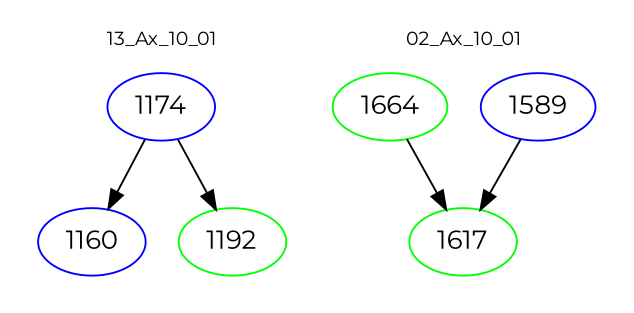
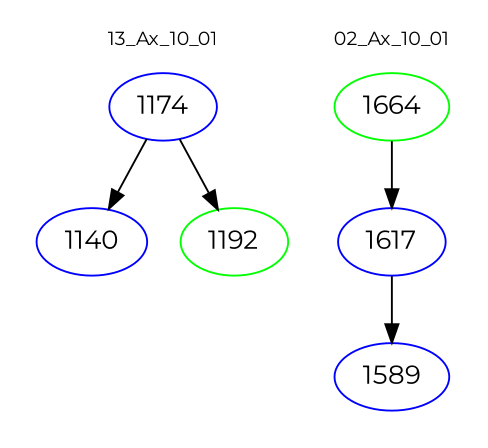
(505, 166) -> (392, 300)
(92, 242) -> (92, 242)
(463, 242) -> (392, 242)
